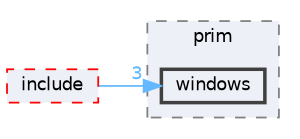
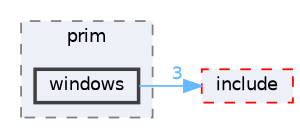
(121, 86) -> (164, 86)
